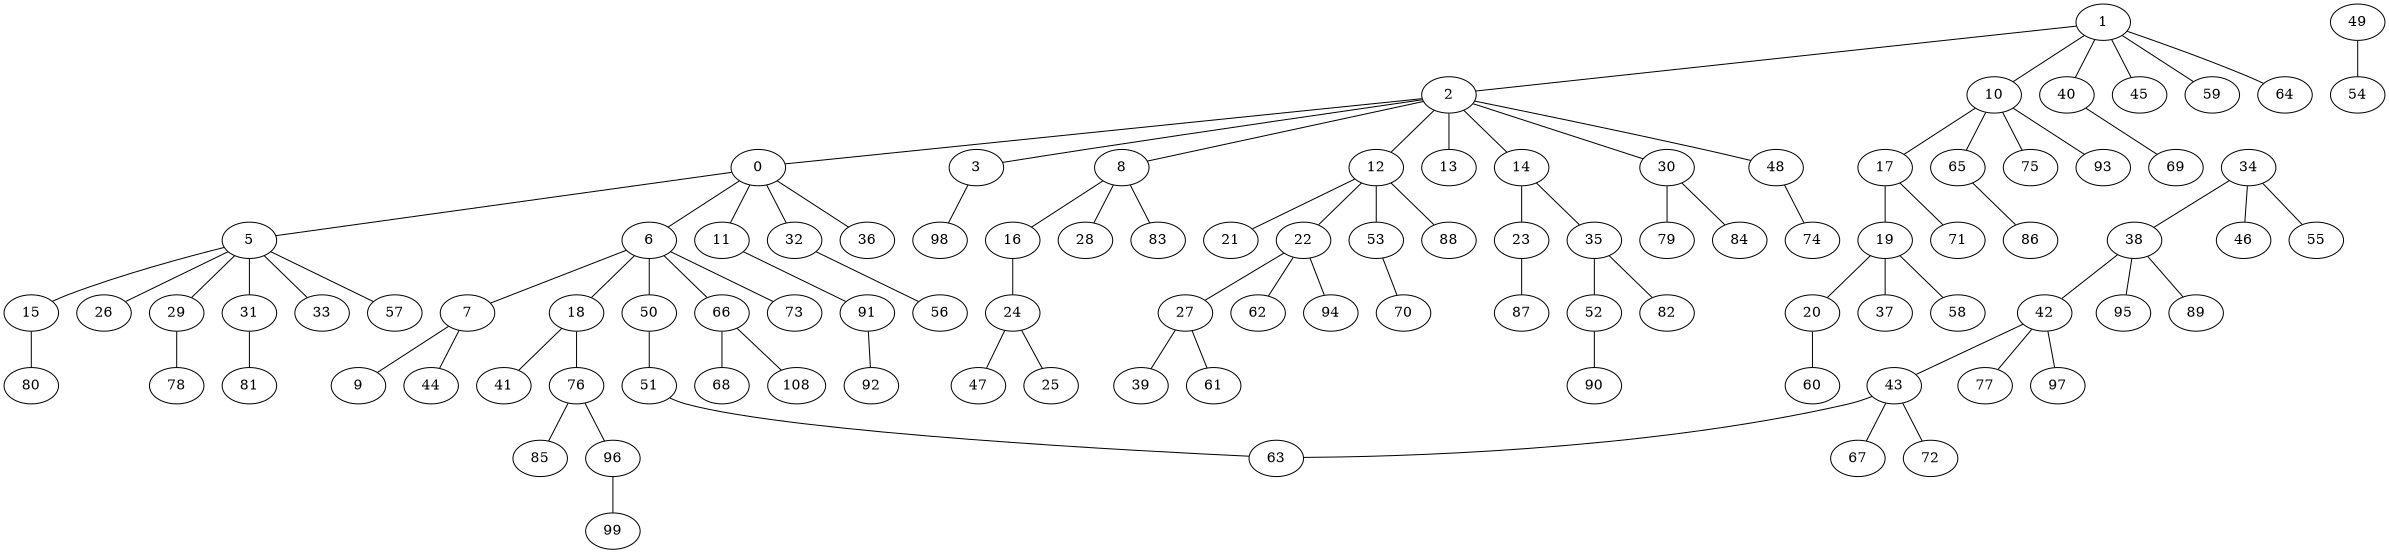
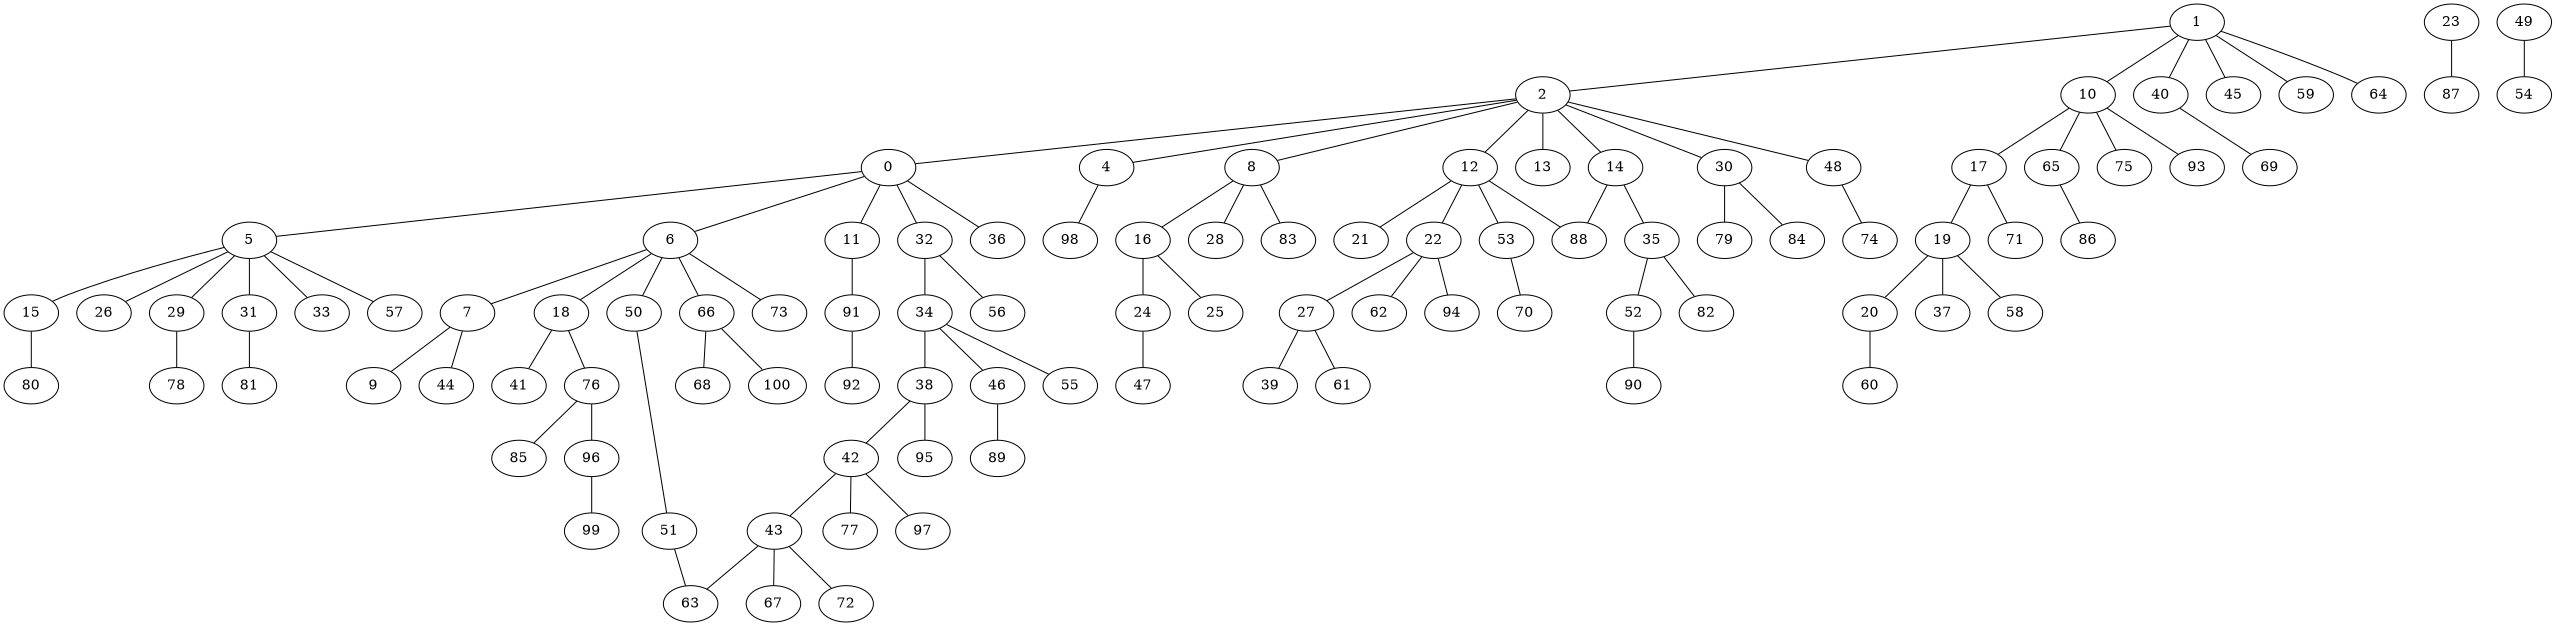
(976, 168) -> (1107, 168)
(1522, 204) -> (1597, 204)
none -> (925, 277)
(2165, 277) -> (998, 422)
(1032, 349) -> (1179, 277)
(797, 386) -> (777, 386)
